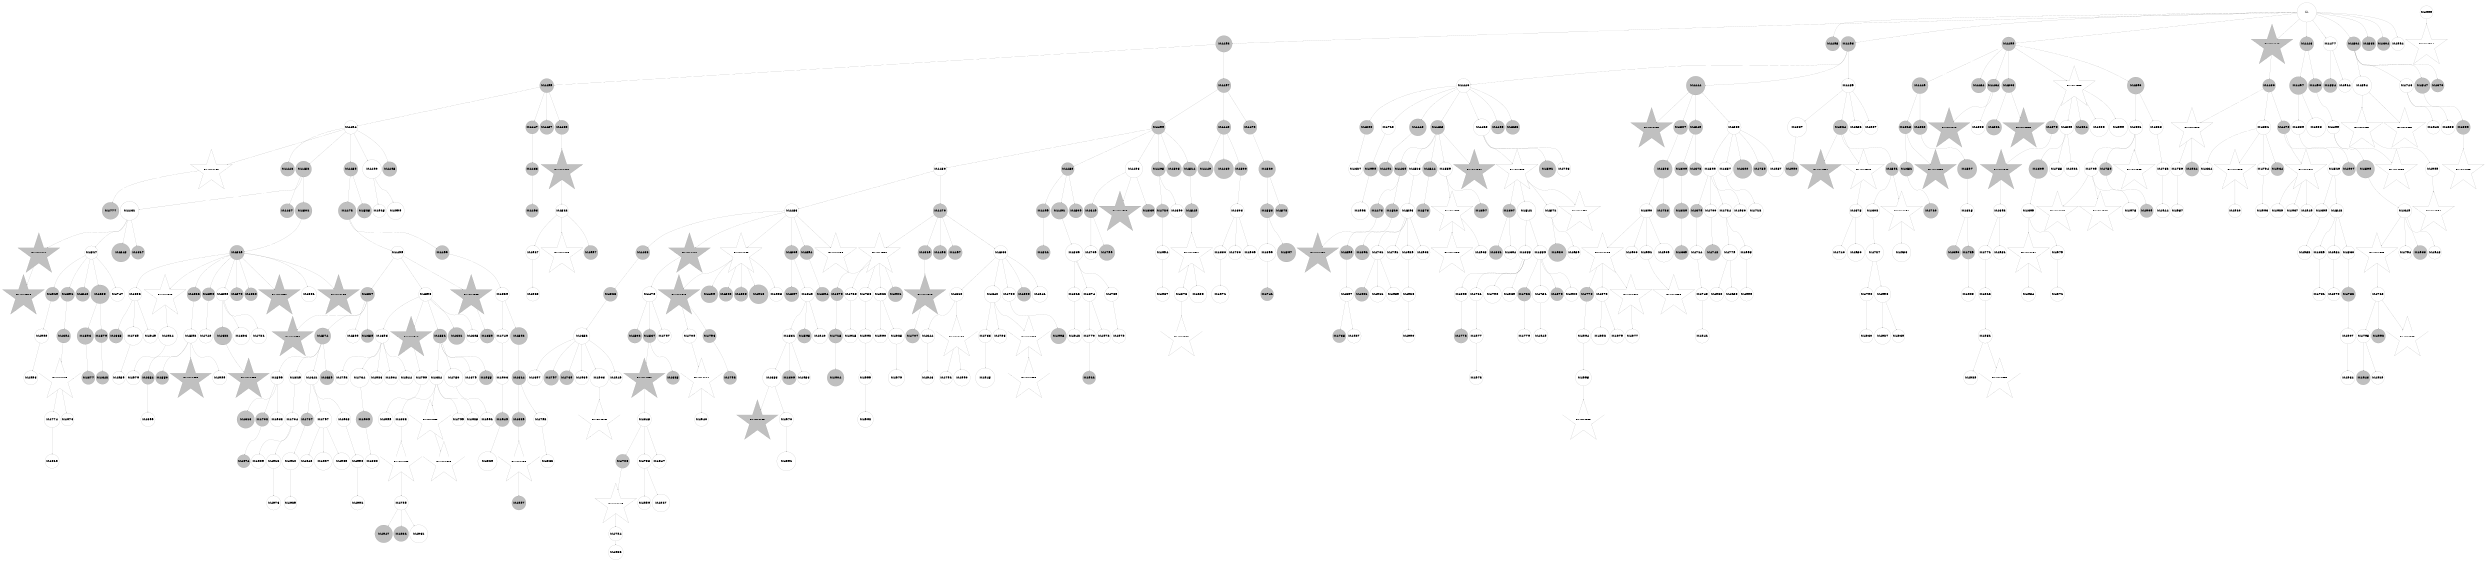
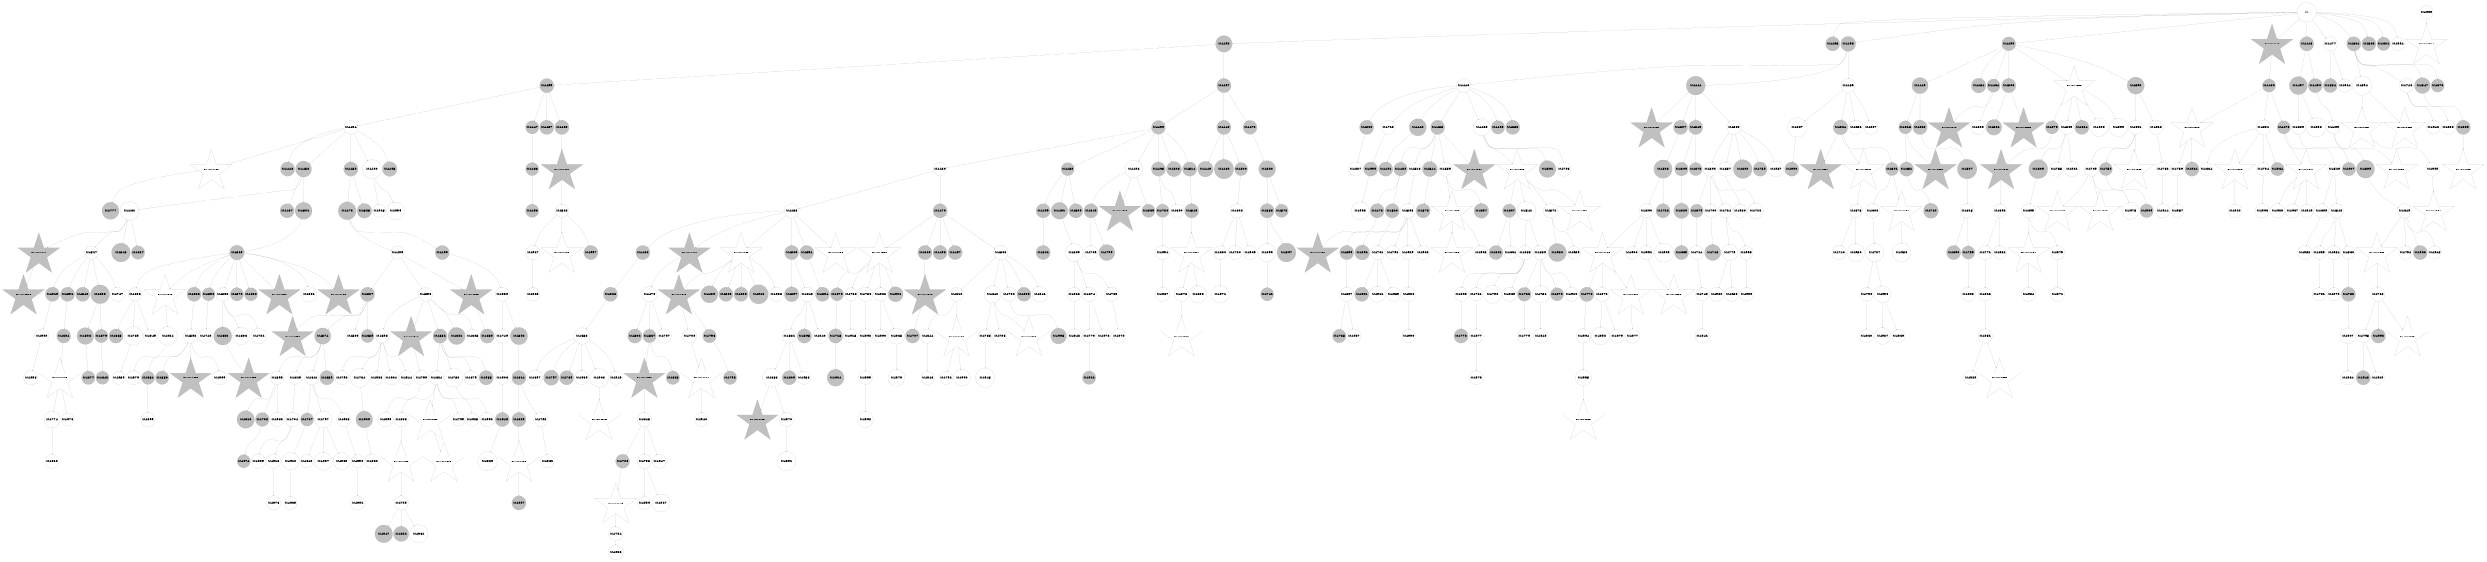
(1029, 378) -> none
